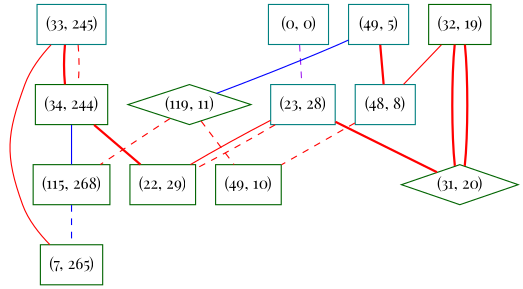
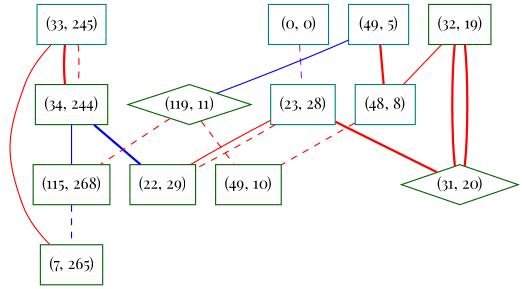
(117, 145) -> (117, 145)
